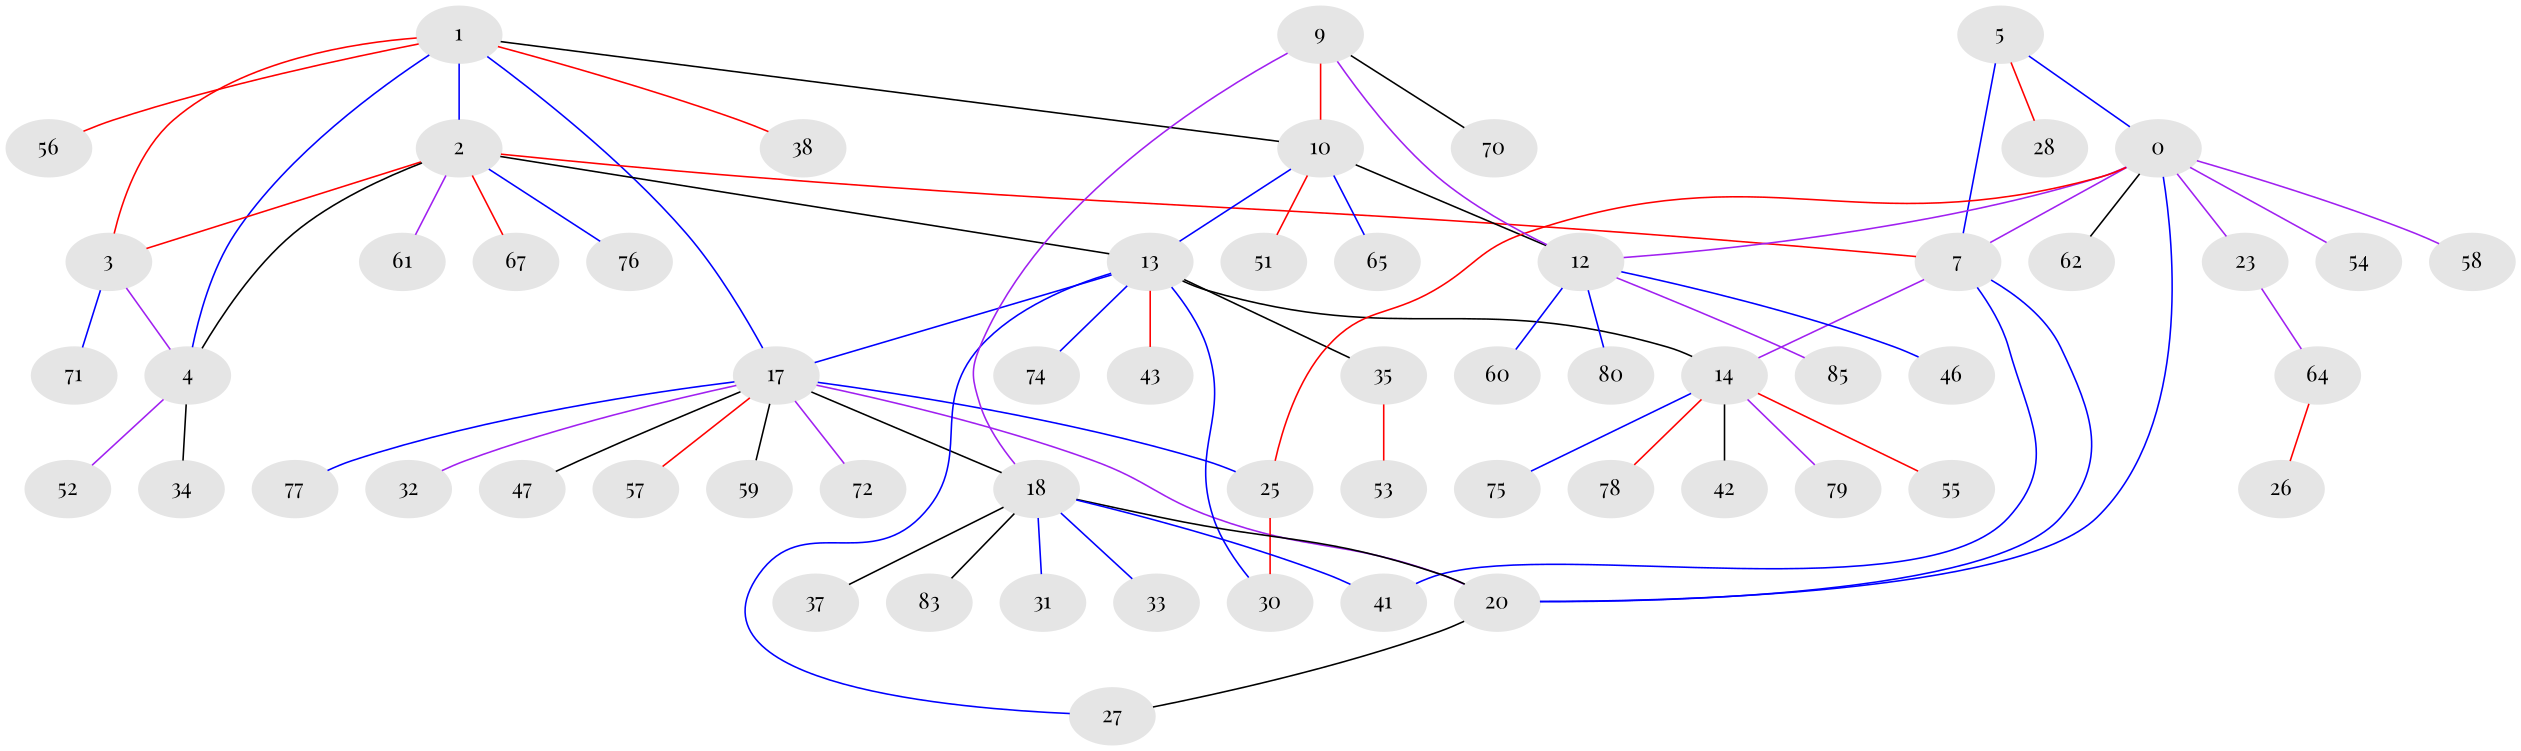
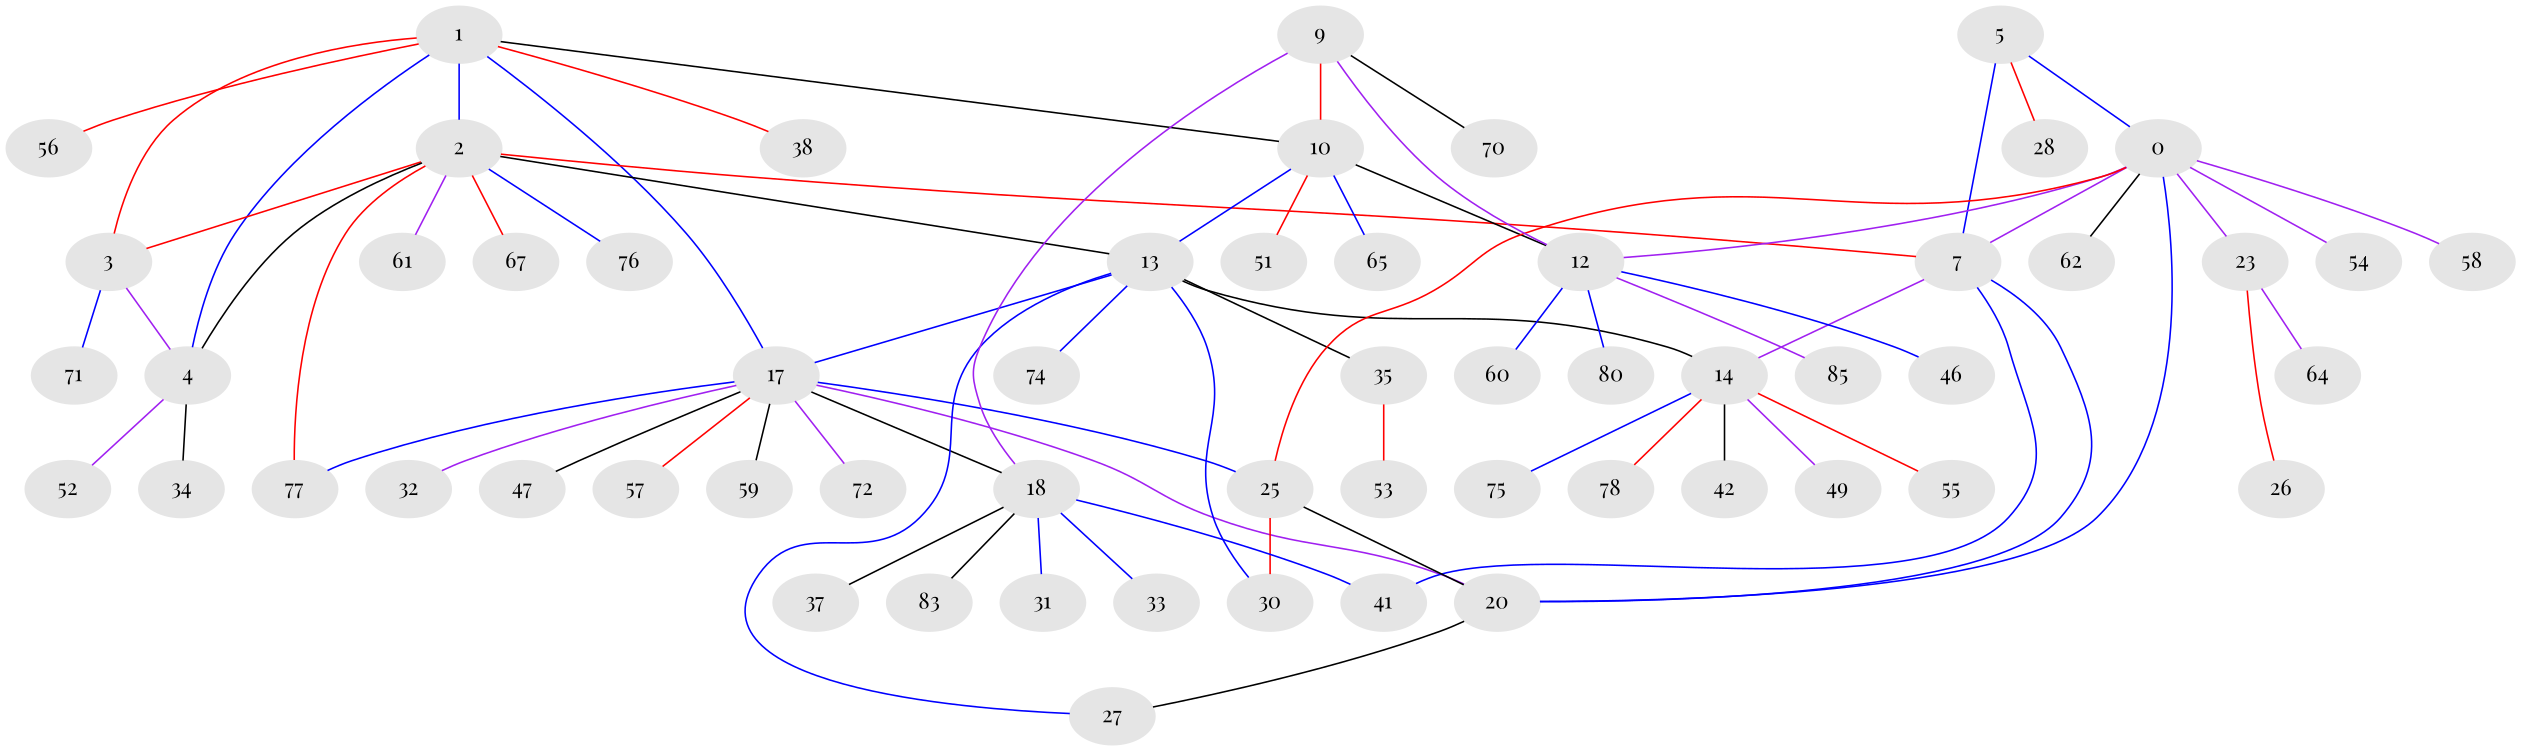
none -> (318, 292)
(1150, 376) -> none
(2300, 432) -> (2257, 376)
(1838, 489) -> (1838, 489)
(1272, 536) -> (1384, 546)
